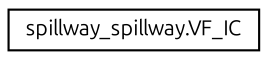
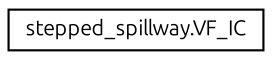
(134, 30) -> (136, 30)
